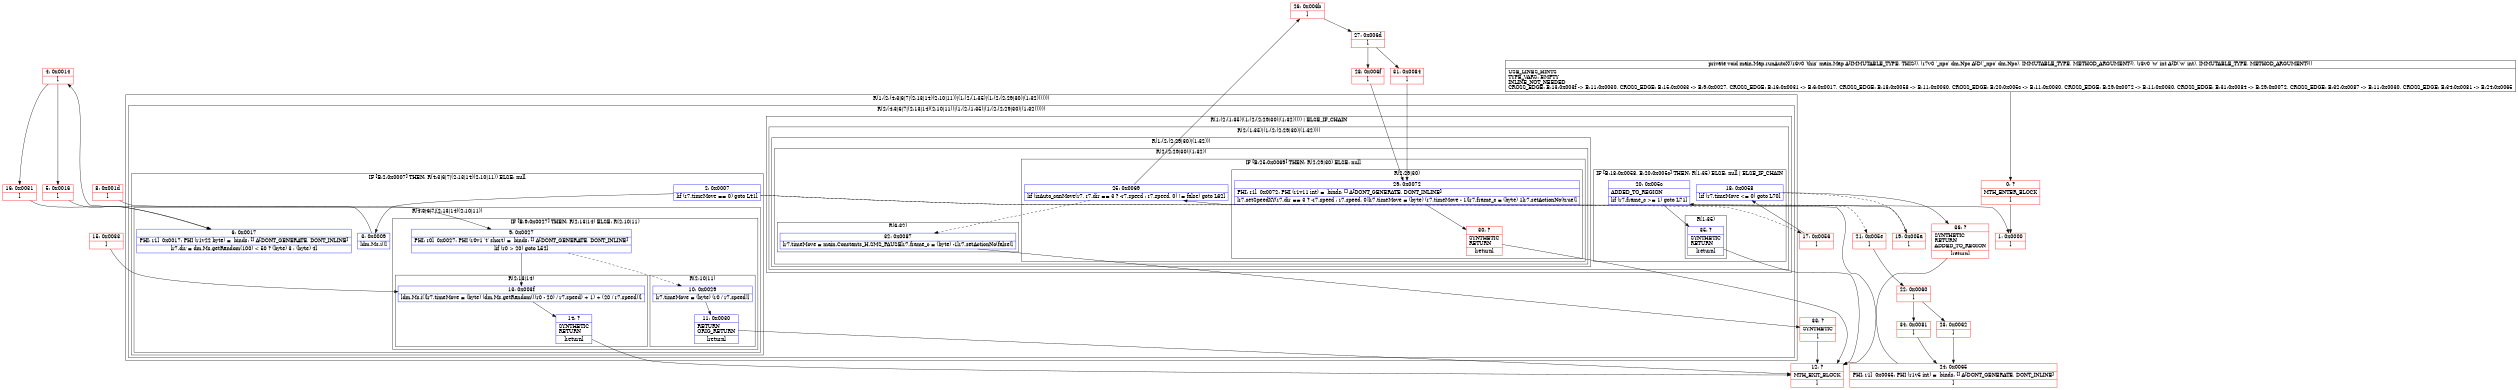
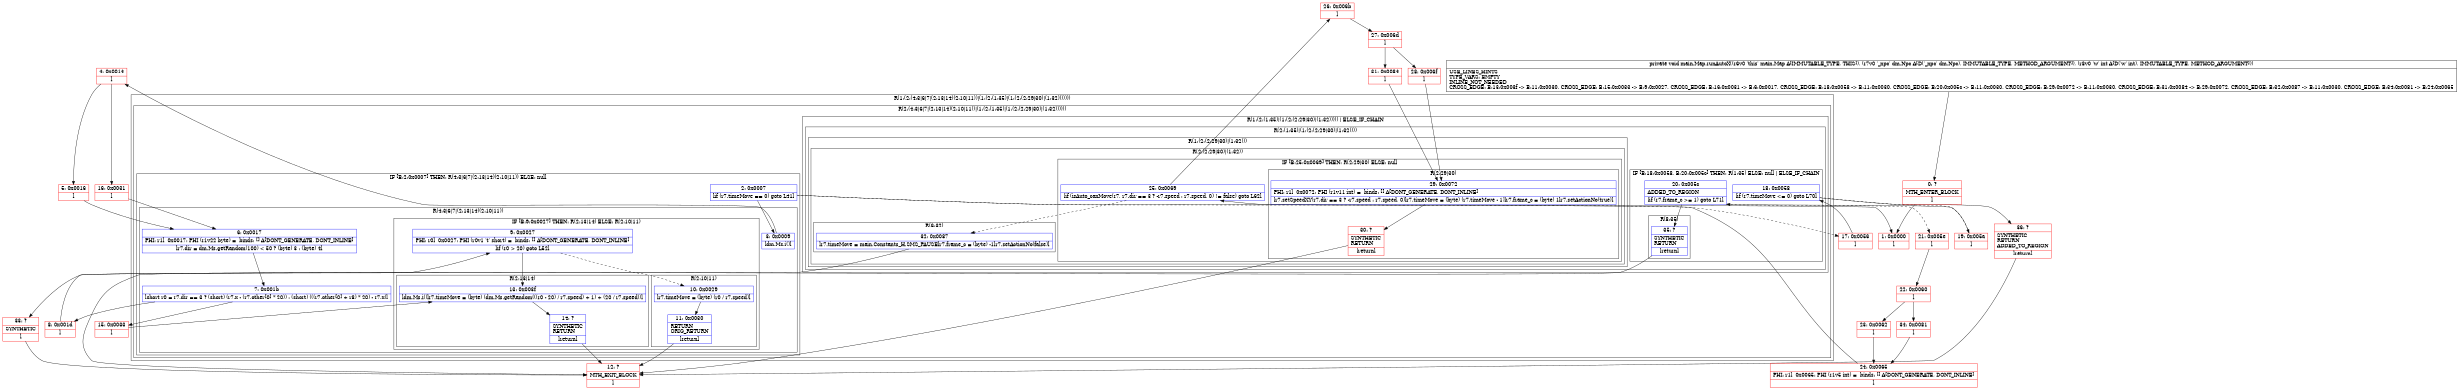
(1706, 220) -> (1669, 220)
none -> (267, 294)
